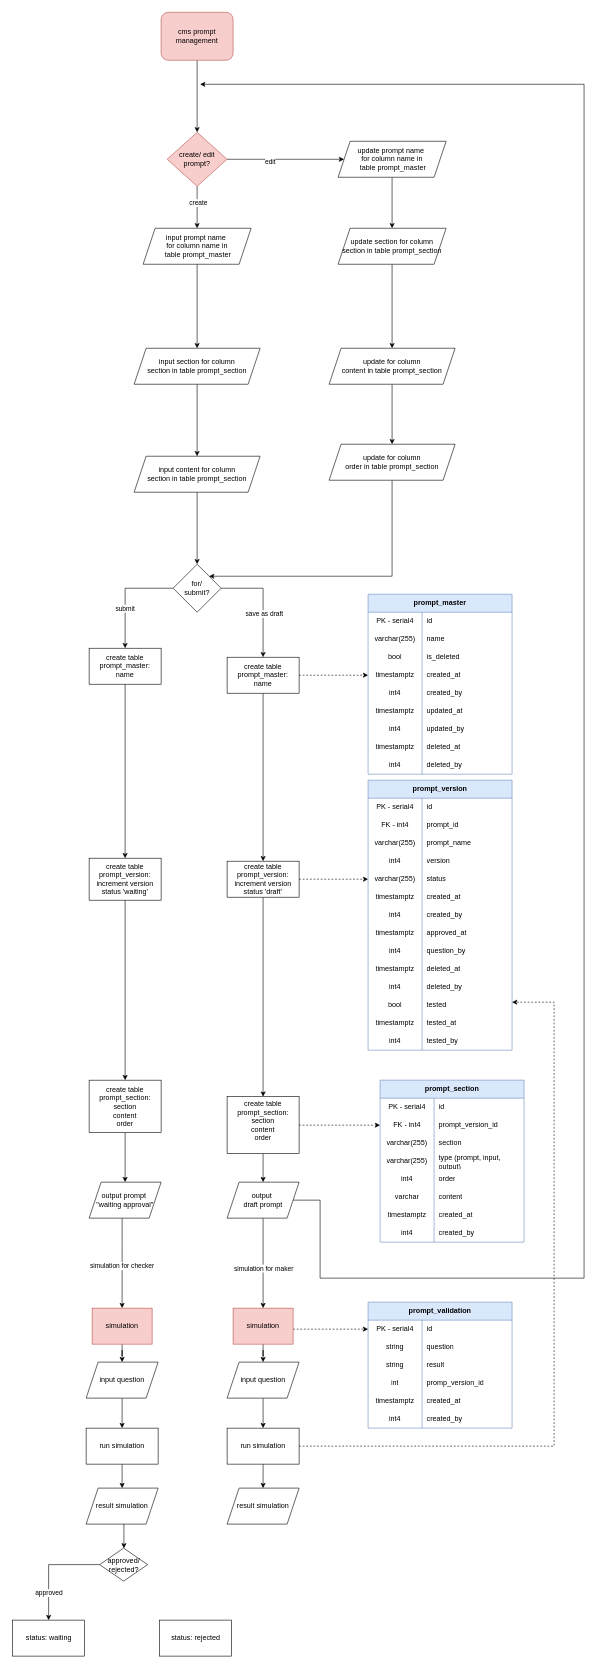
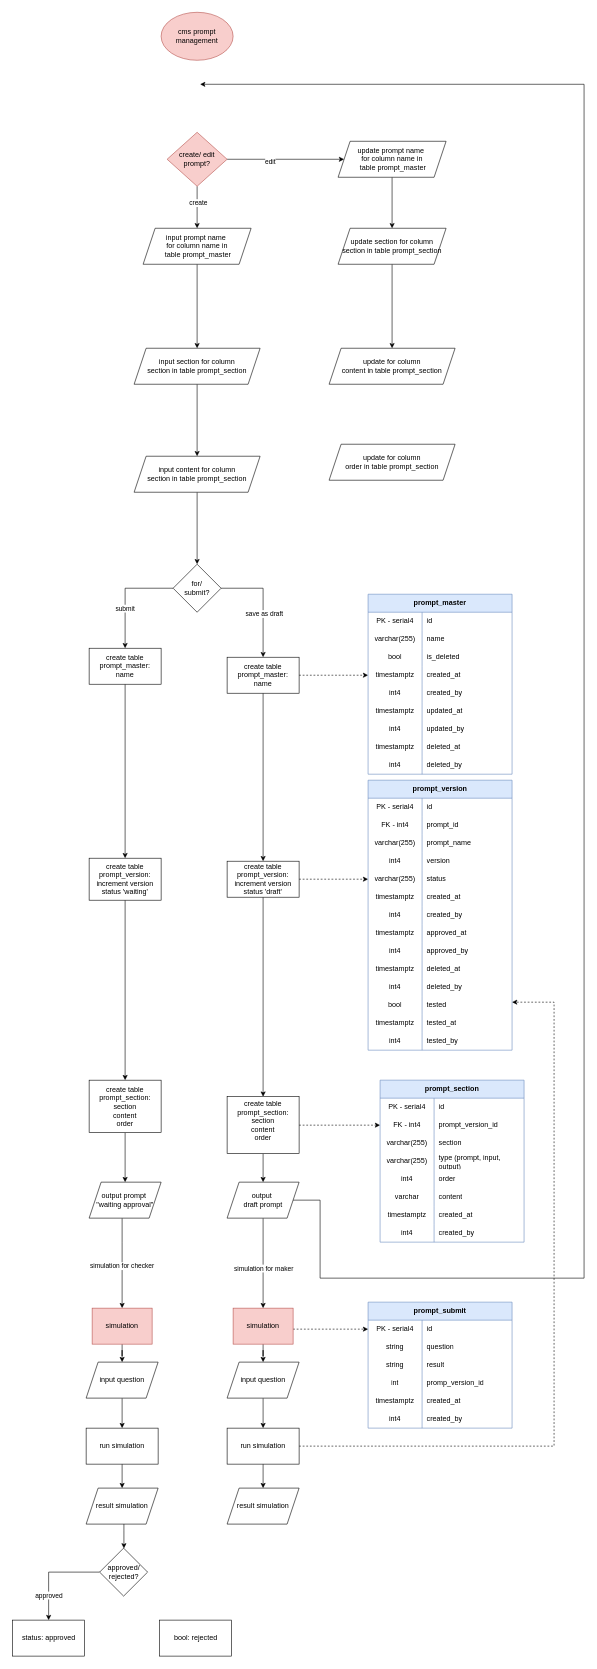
(197, 36) -> (197, 36)
(197, 126) -> none
(392, 438) -> none
(214, 576) -> none
(448, 951) -> (449, 951)
(440, 1311) -> (440, 1311)
(124, 1565) -> (124, 1572)
(49, 1638) -> (49, 1638)
(196, 1638) -> (196, 1638)
